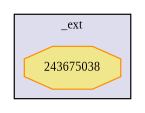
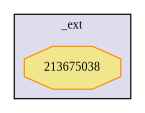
(73, 68) -> (73, 68)
